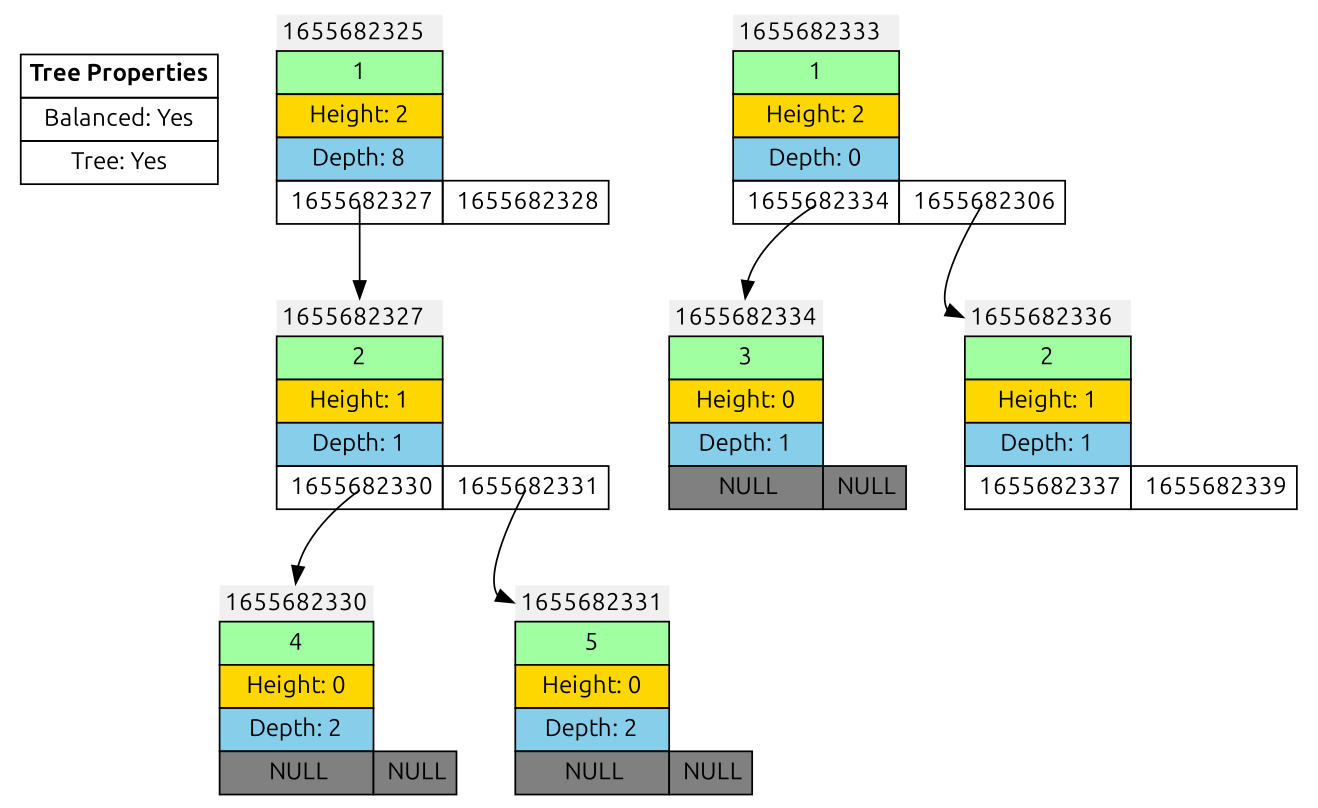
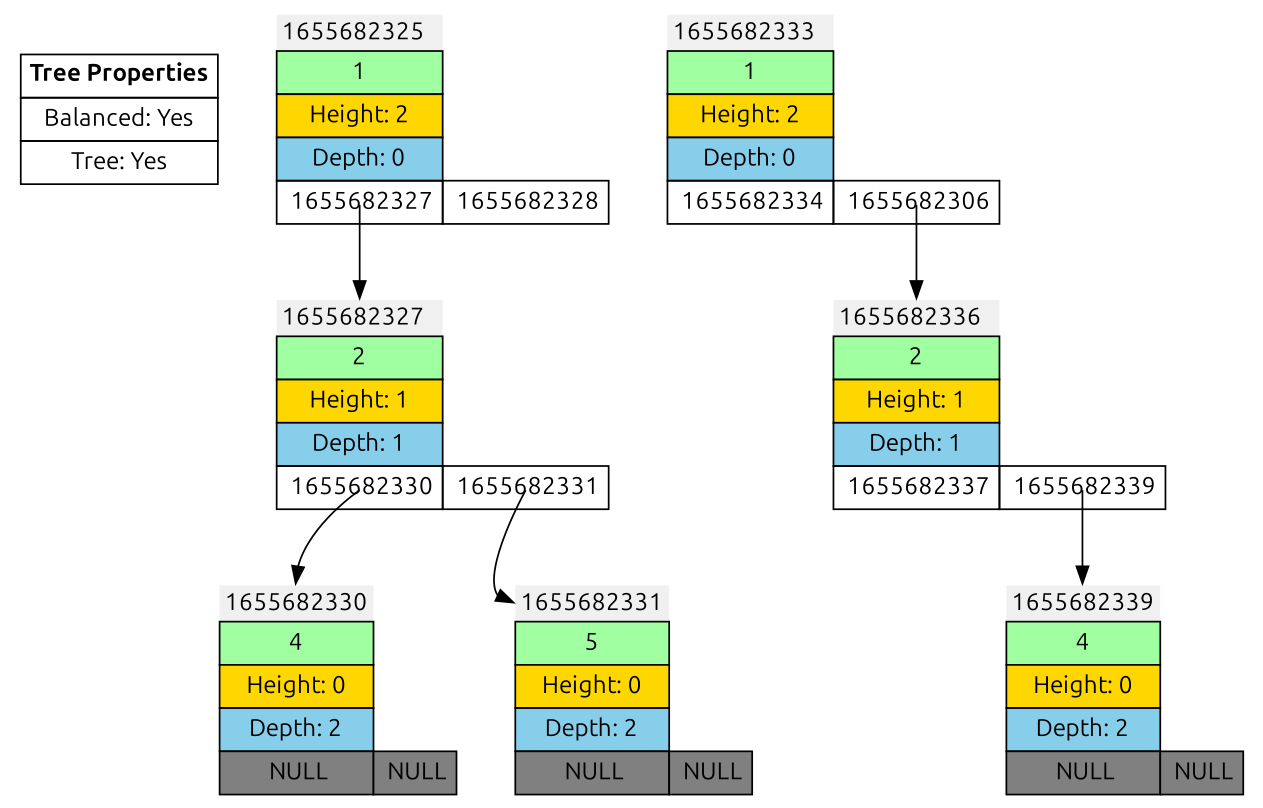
(360, 158) -> (360, 158)
(787, 404) -> none
none -> (1124, 689)
